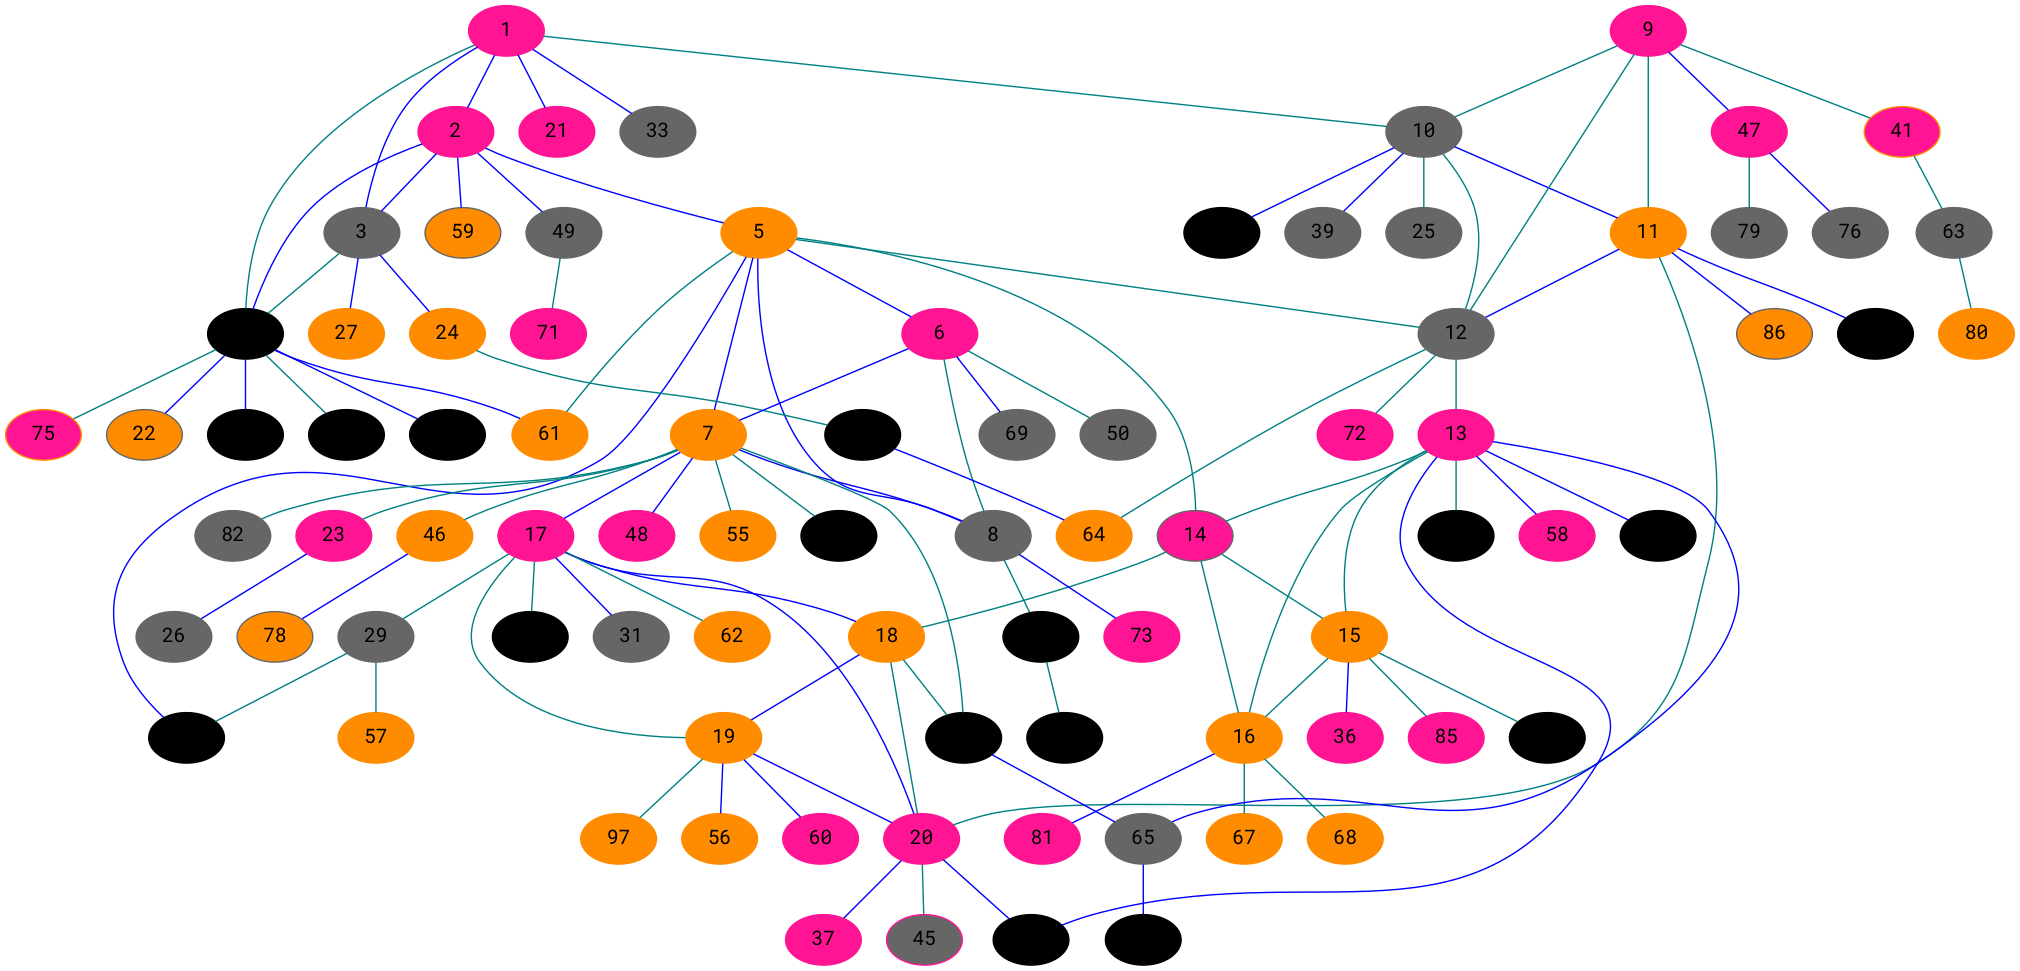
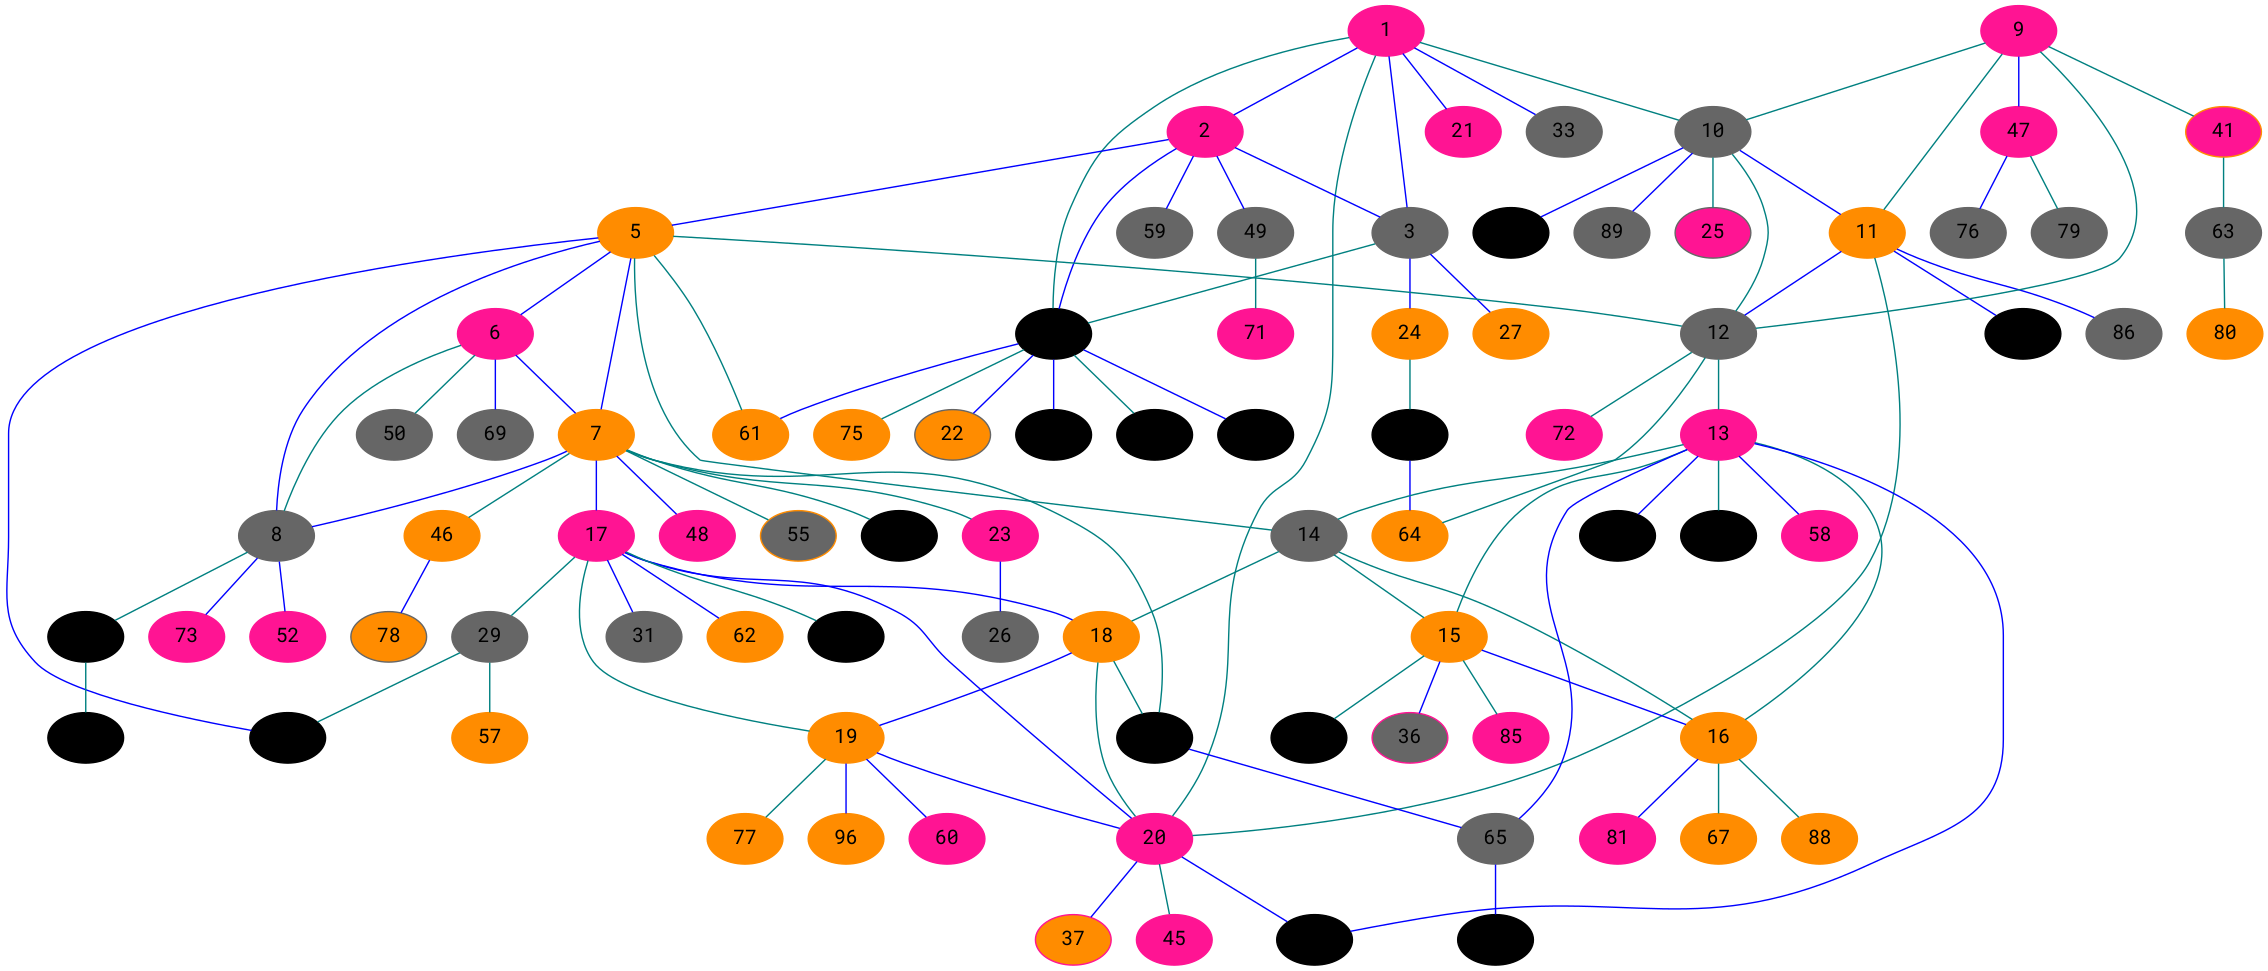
(463, 233) -> (1155, 233)
(1323, 233) -> (1612, 233)
(1424, 233) -> (1713, 233)
(1775, 334) -> (2124, 334)
(43, 435) -> (852, 435)
none -> (1311, 450)
(233, 536) -> none
(738, 536) -> (798, 536)
(1195, 536) -> (1309, 536)
(634, 586) -> (671, 586)
none -> (288, 637)
(1297, 687) -> (1584, 687)
(1345, 738) -> (1410, 738)
(619, 839) -> (745, 839)
(720, 839) -> (846, 839)
(1345, 839) -> (1820, 839)
(823, 940) -> (1073, 940)
(924, 940) -> (1174, 940)
